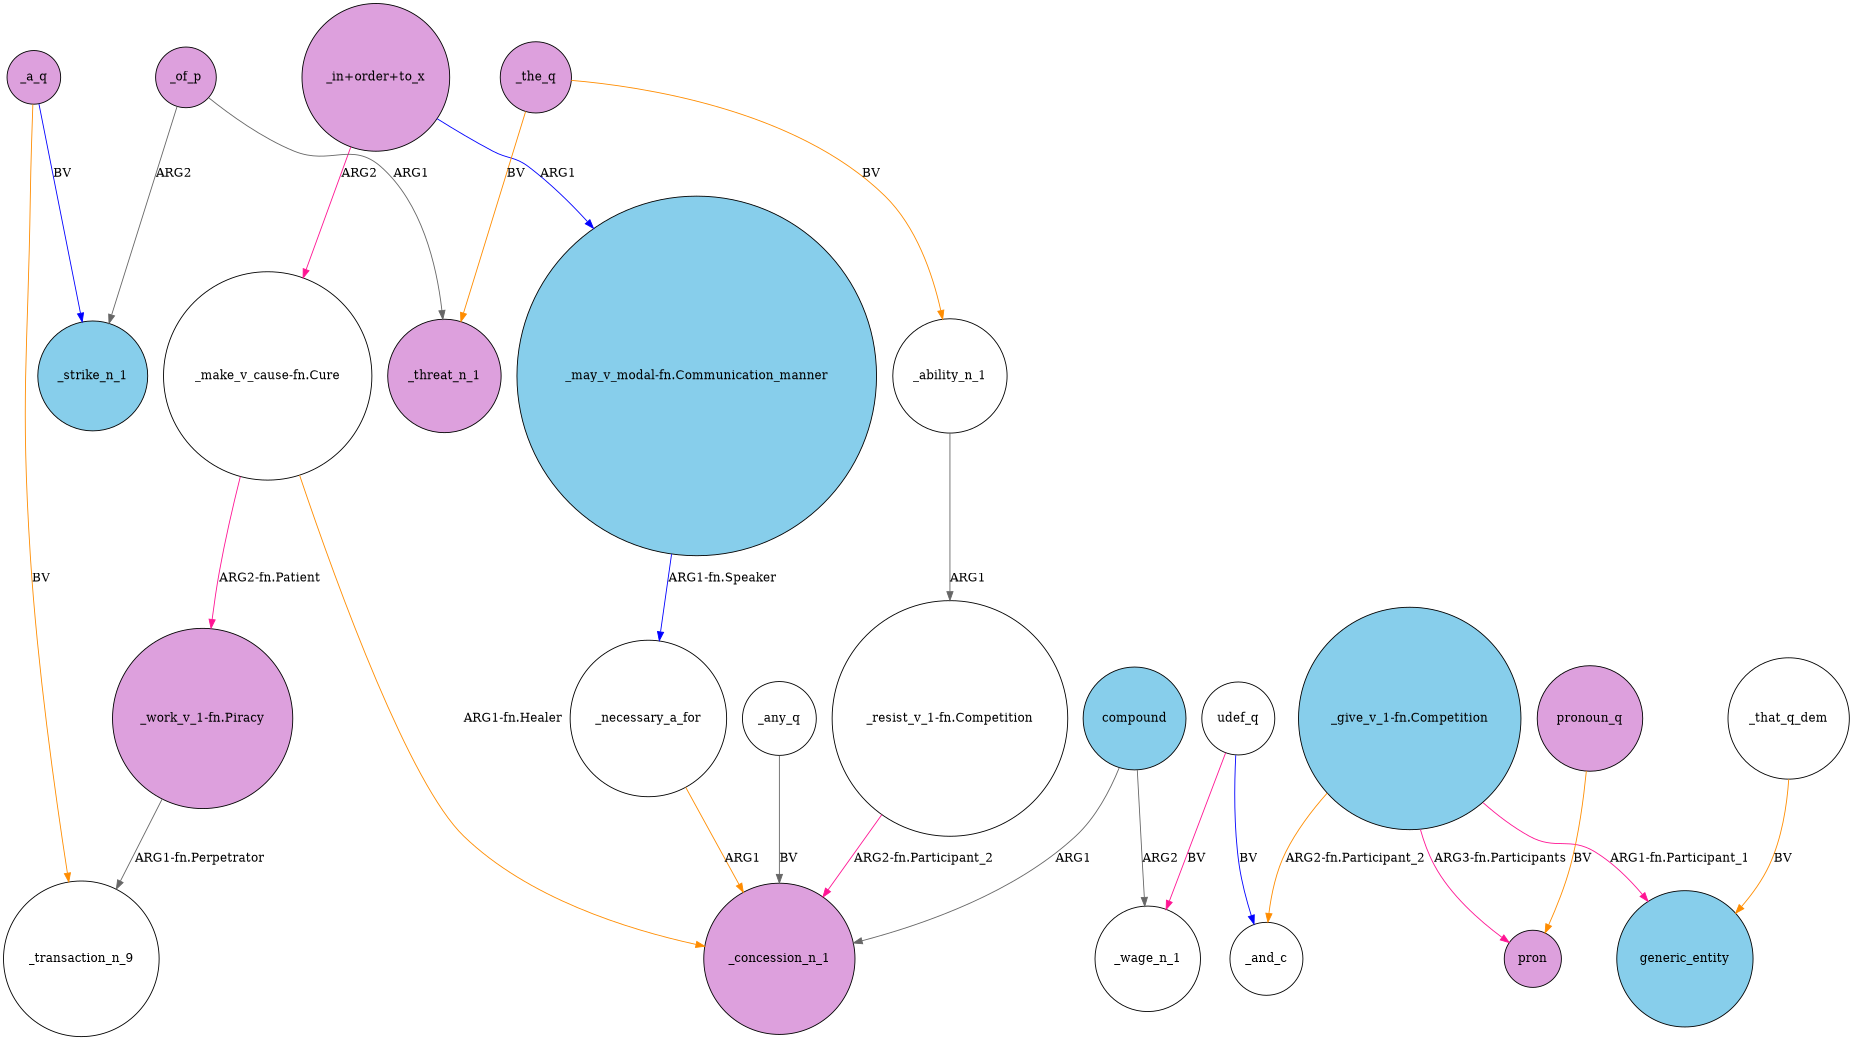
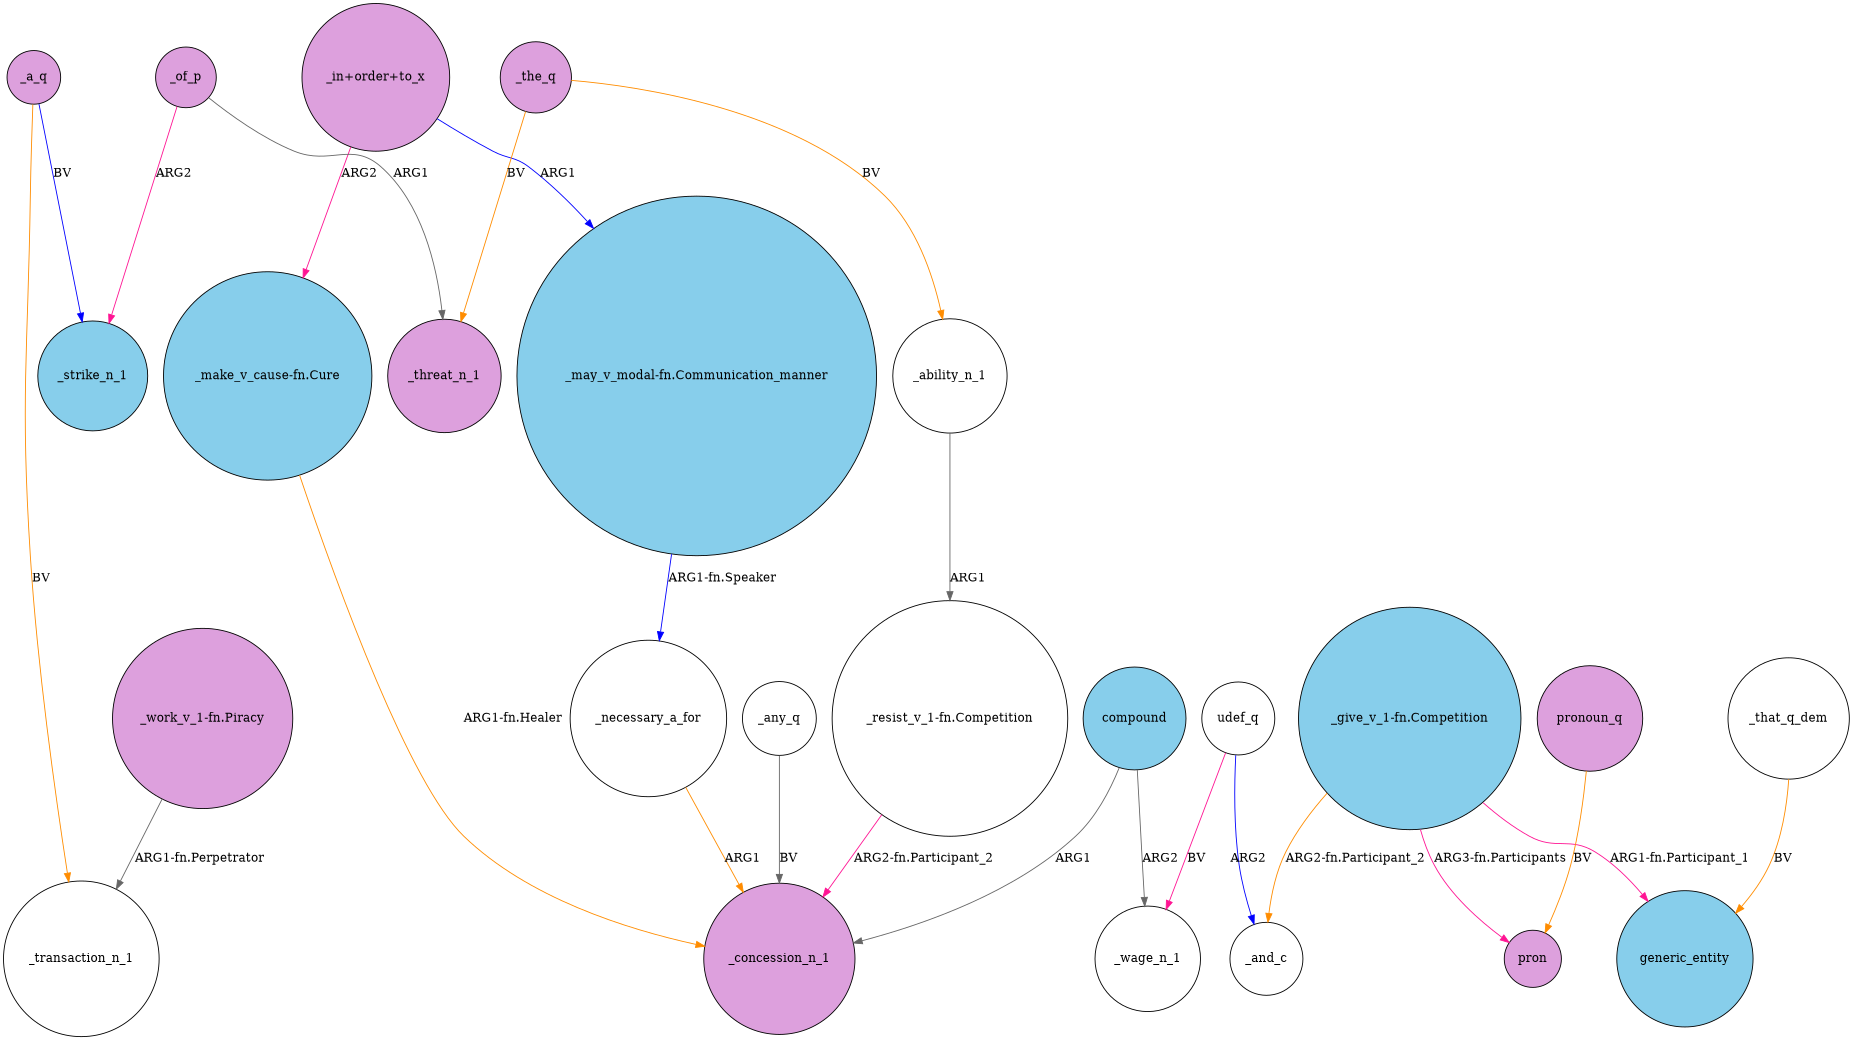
(144, 211) -> (144, 211)
(268, 376) -> (268, 376)
(224, 548) -> none
(1248, 859) -> (1248, 859)
(81, 959) -> (81, 959)
